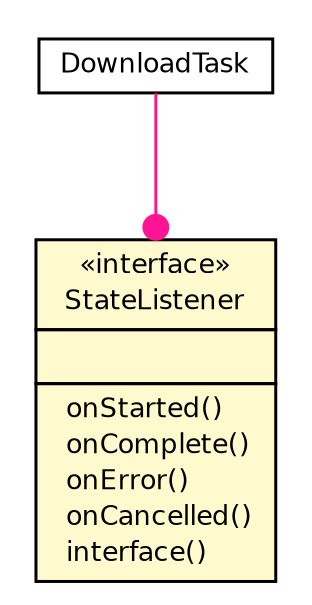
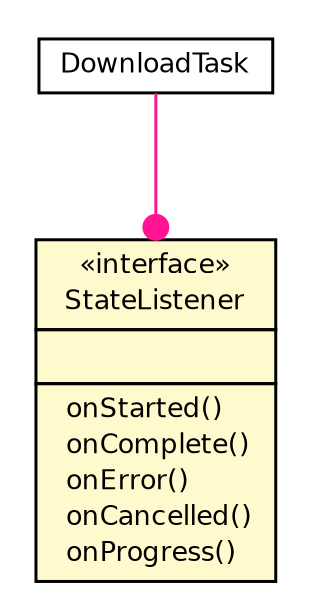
(133, 553) -> (148, 553)
